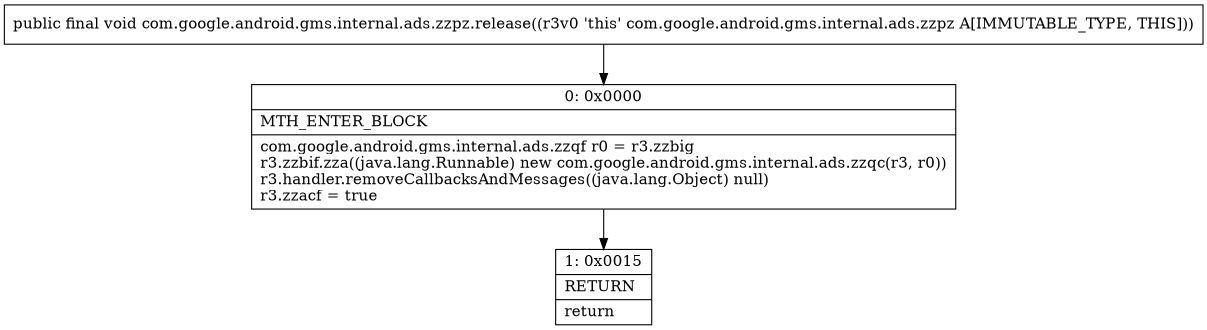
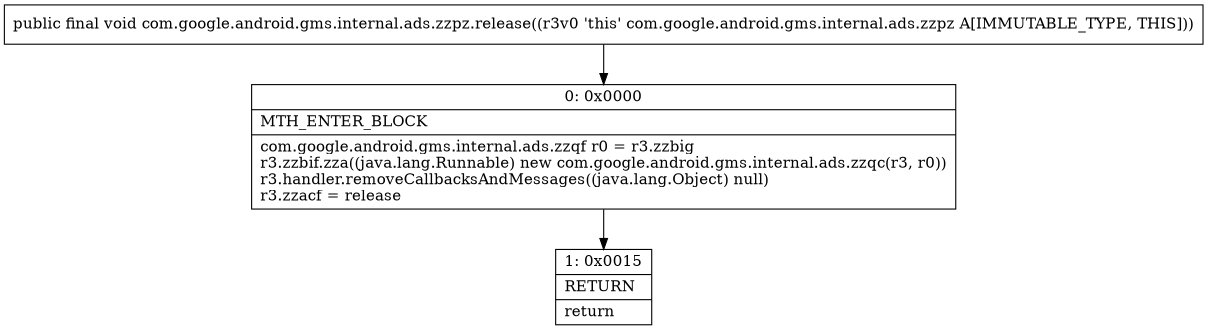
(319, 196) -> (331, 196)
